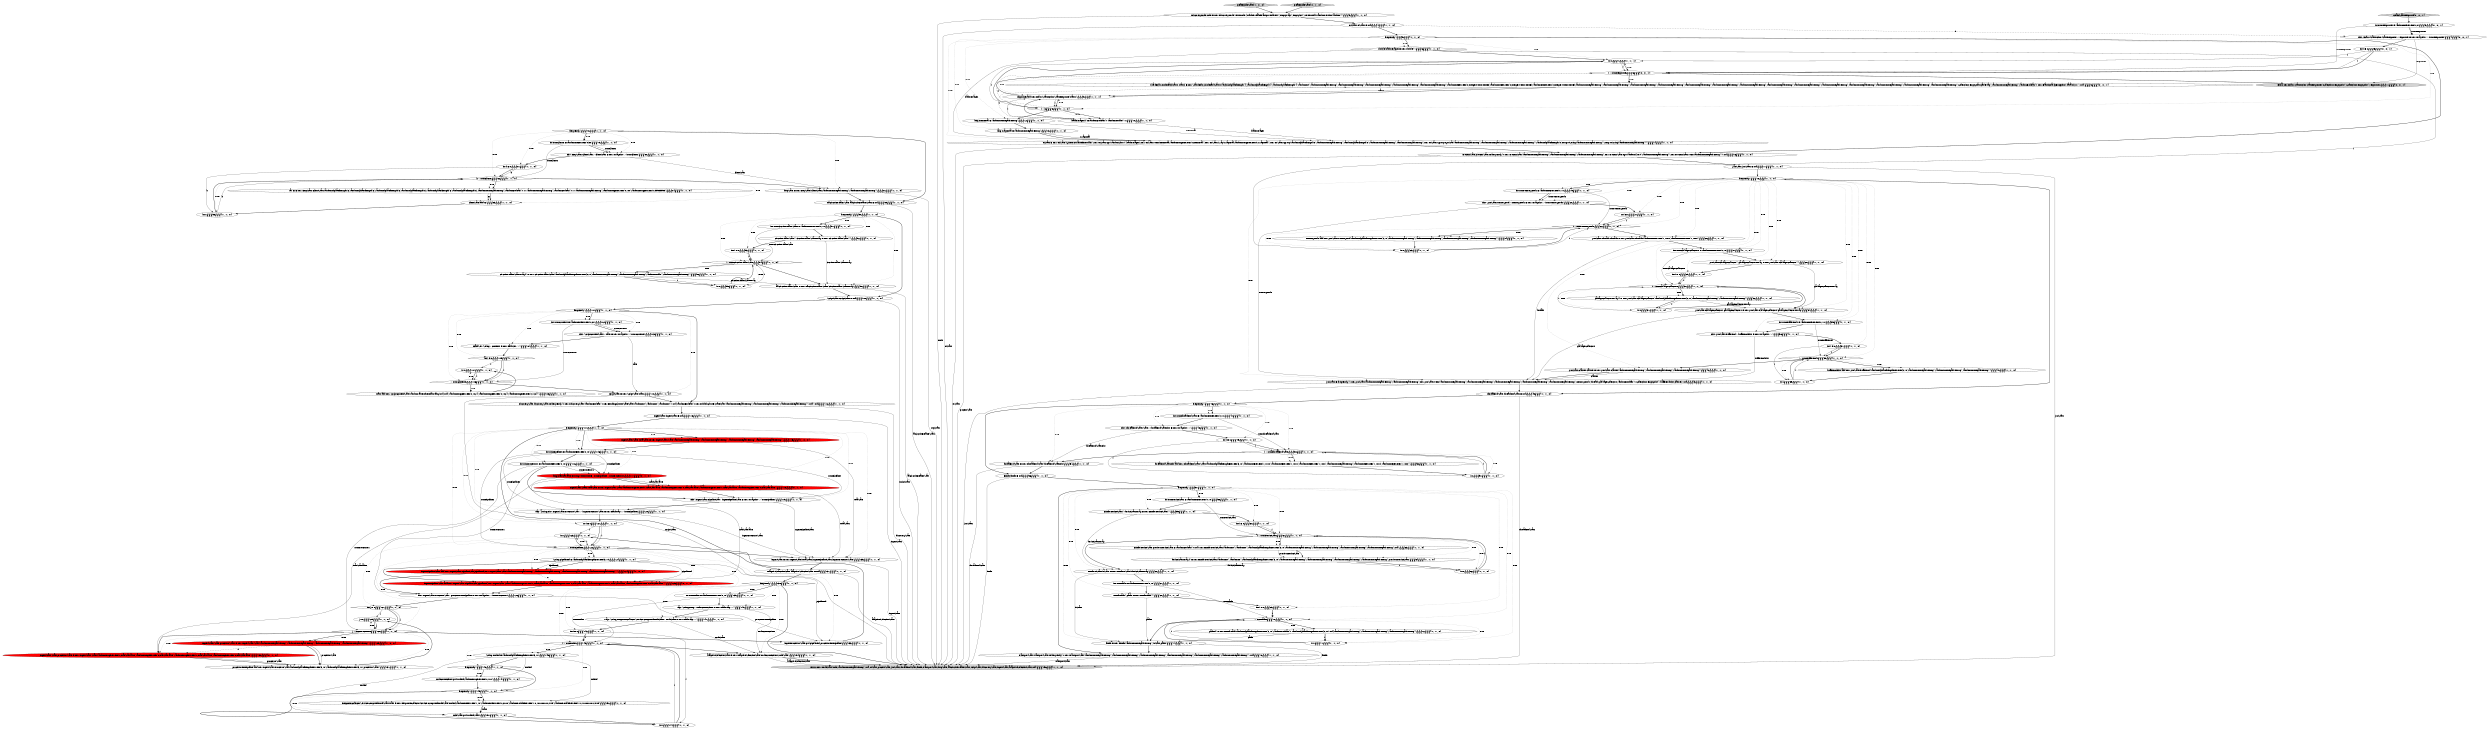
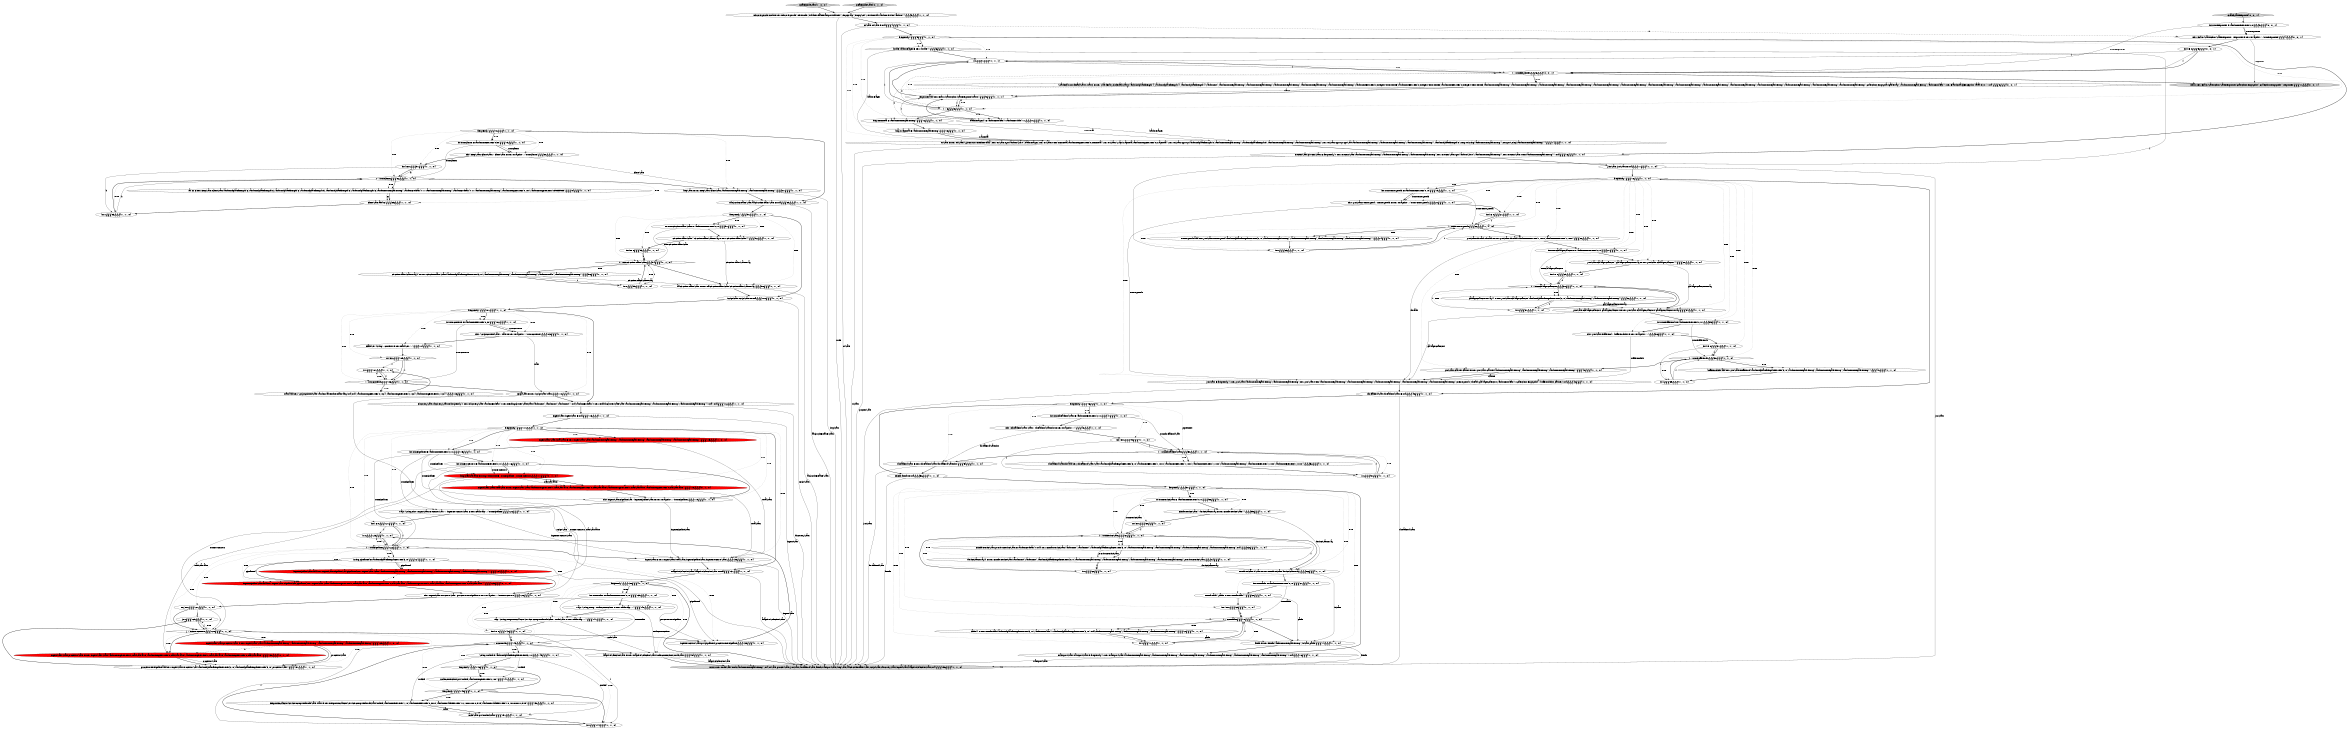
(1291, 428) -> (1187, 428)
(435, 544) -> (262, 554)
(384, 607) -> (198, 607)
none -> (588, 666)
(293, 701) -> none
